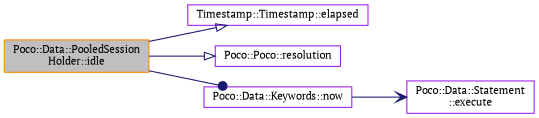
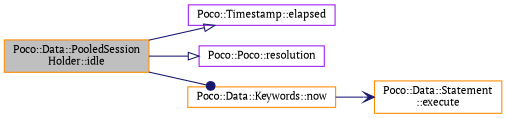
(278, 15) -> (262, 15)
(278, 97) -> (262, 97)
(471, 97) -> (438, 97)
